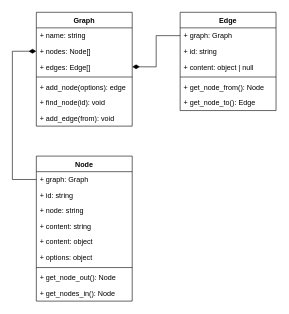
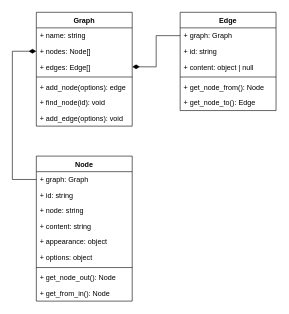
(80, 119) -> (85, 119)
(71, 242) -> (77, 242)
(80, 294) -> (78, 294)
